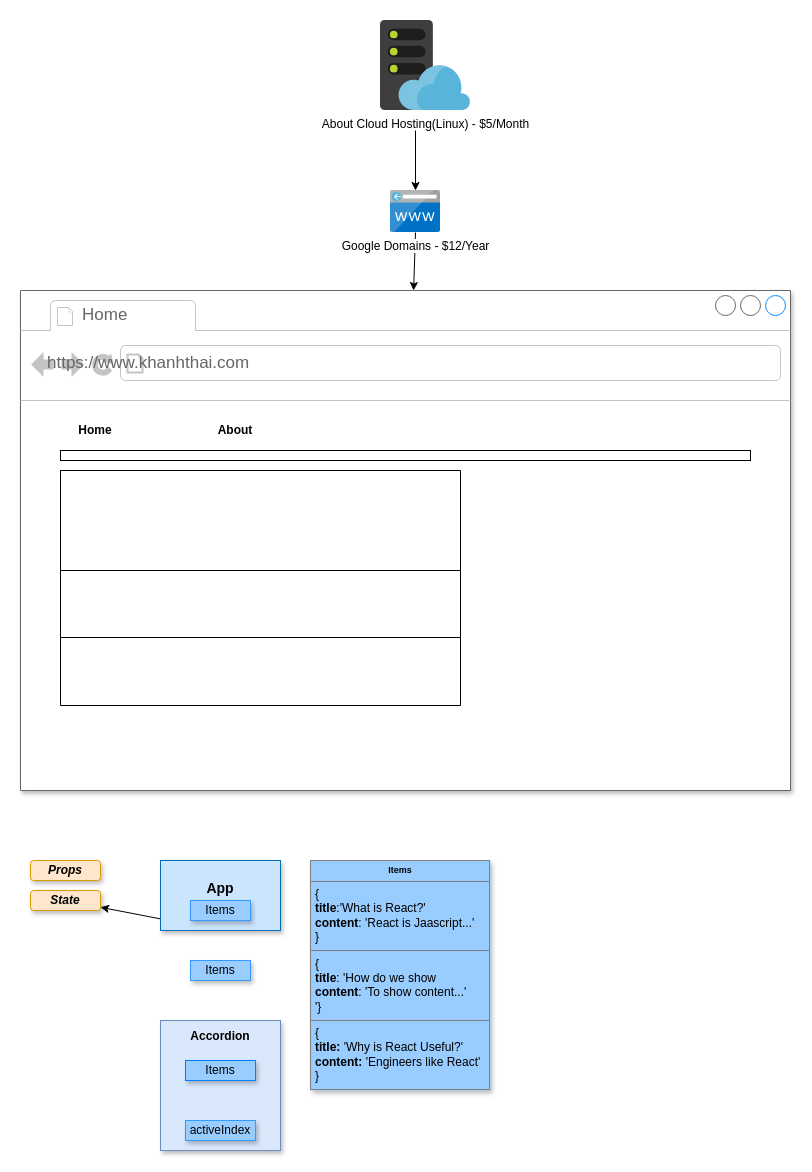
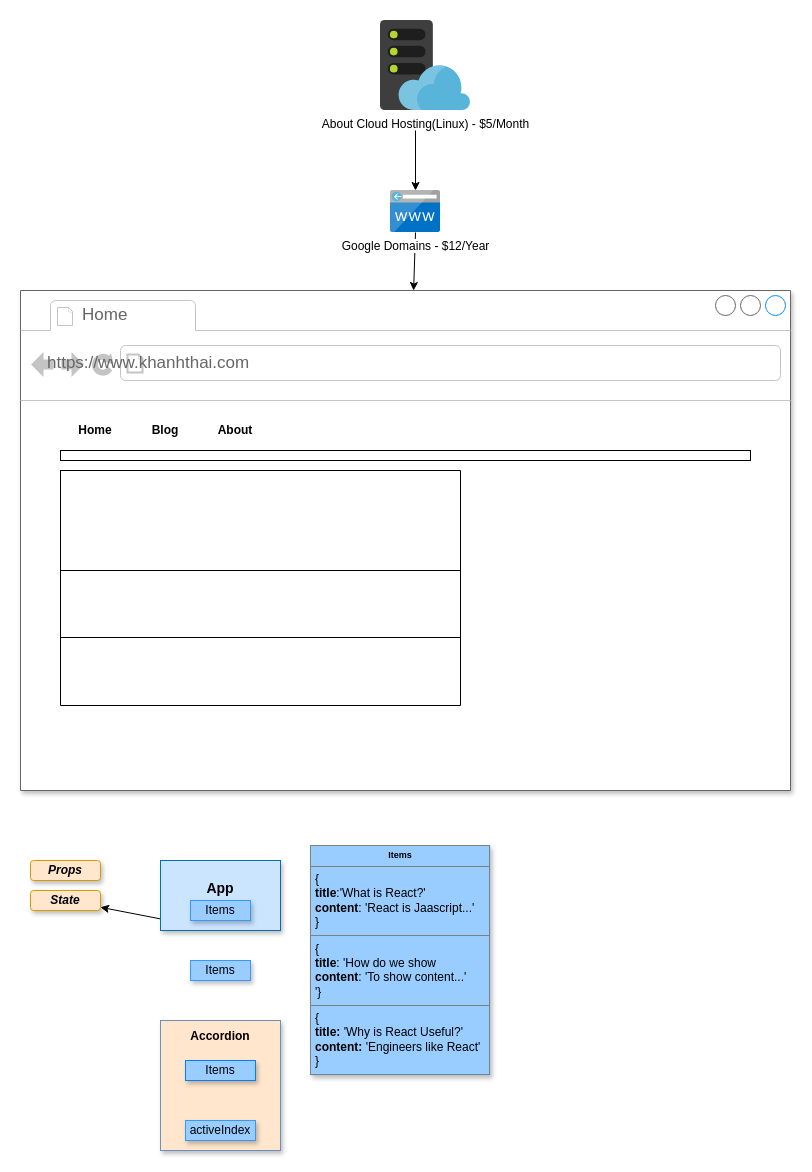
none -> (166, 431)
(401, 976) -> (401, 961)
(221, 1086) -> (221, 1086)
